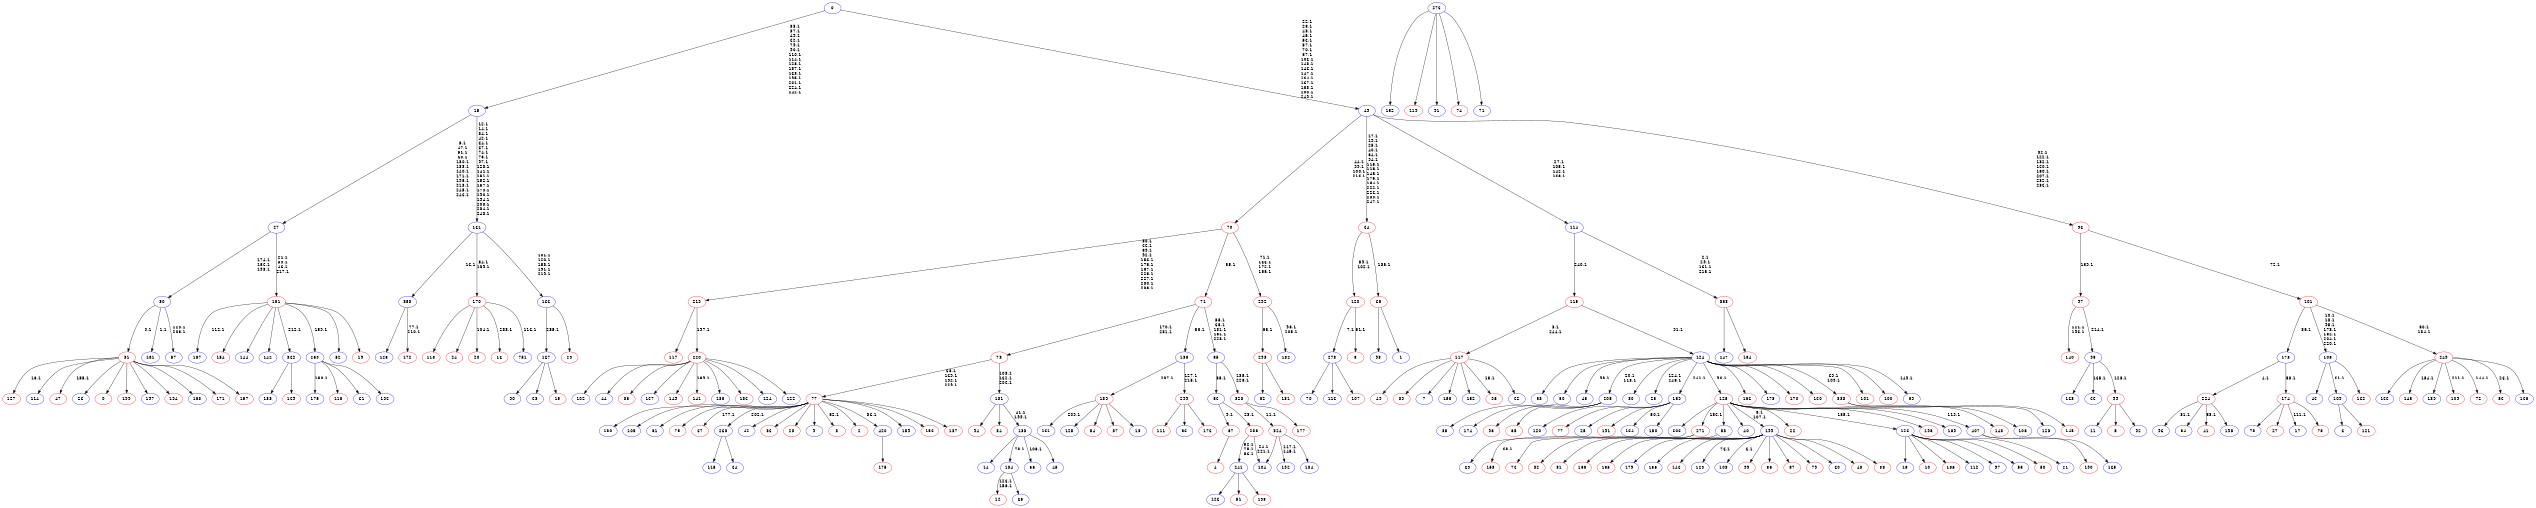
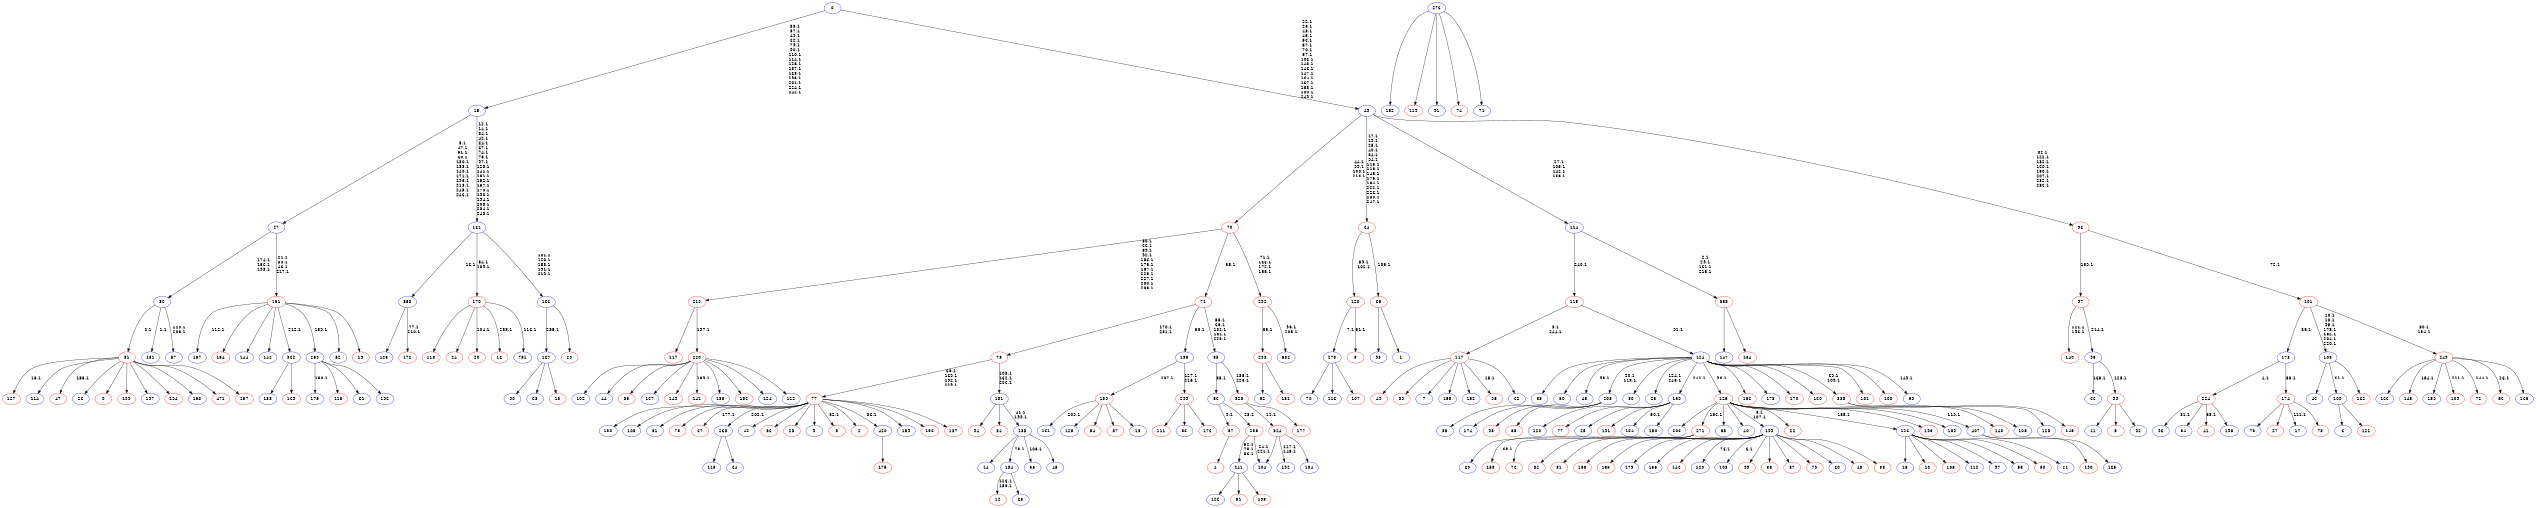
(1286, 358) -> (1286, 358)
(221, 399) -> (221, 399)
(2070, 399) -> none
(1614, 438) -> (1598, 438)
